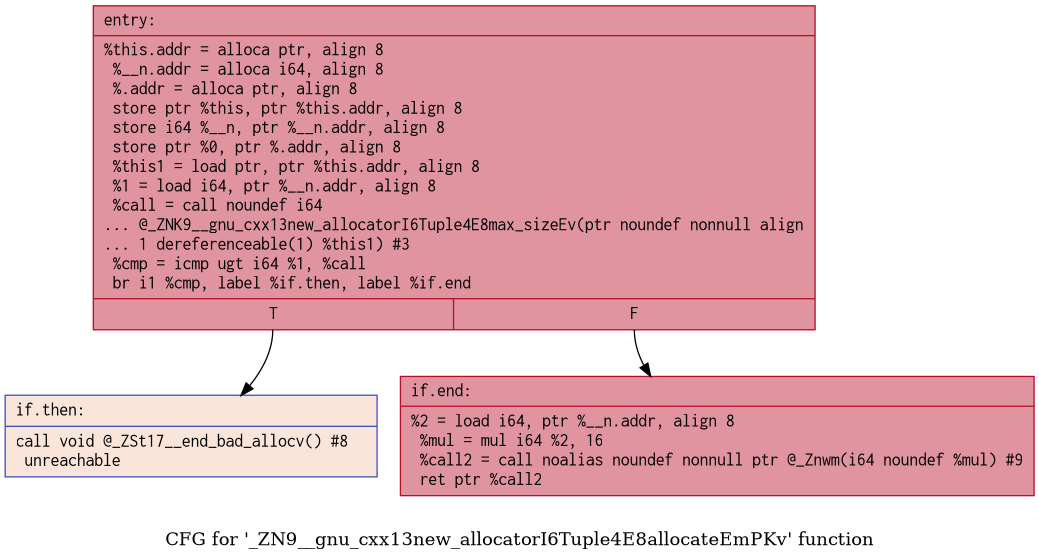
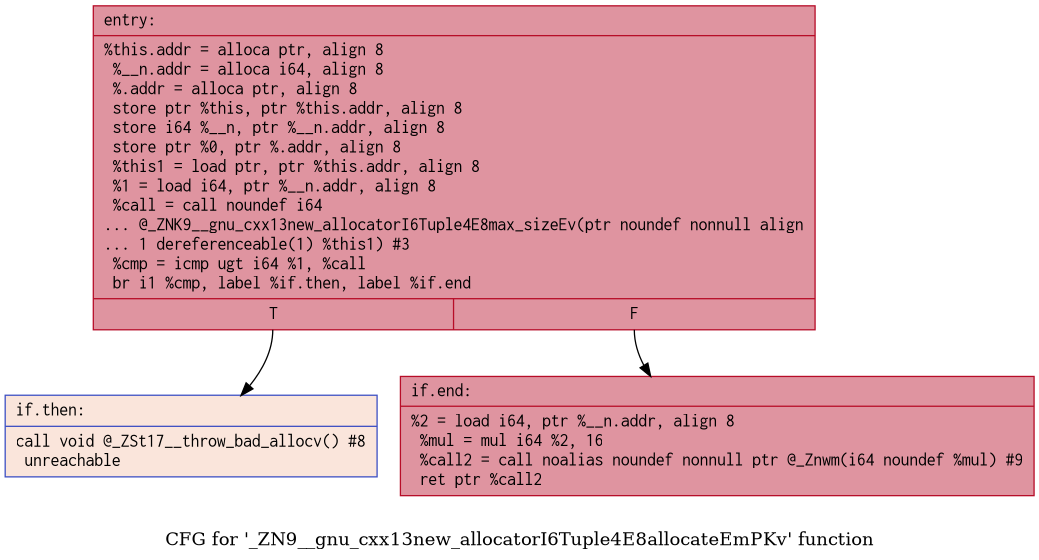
(182, 441) -> (191, 441)
